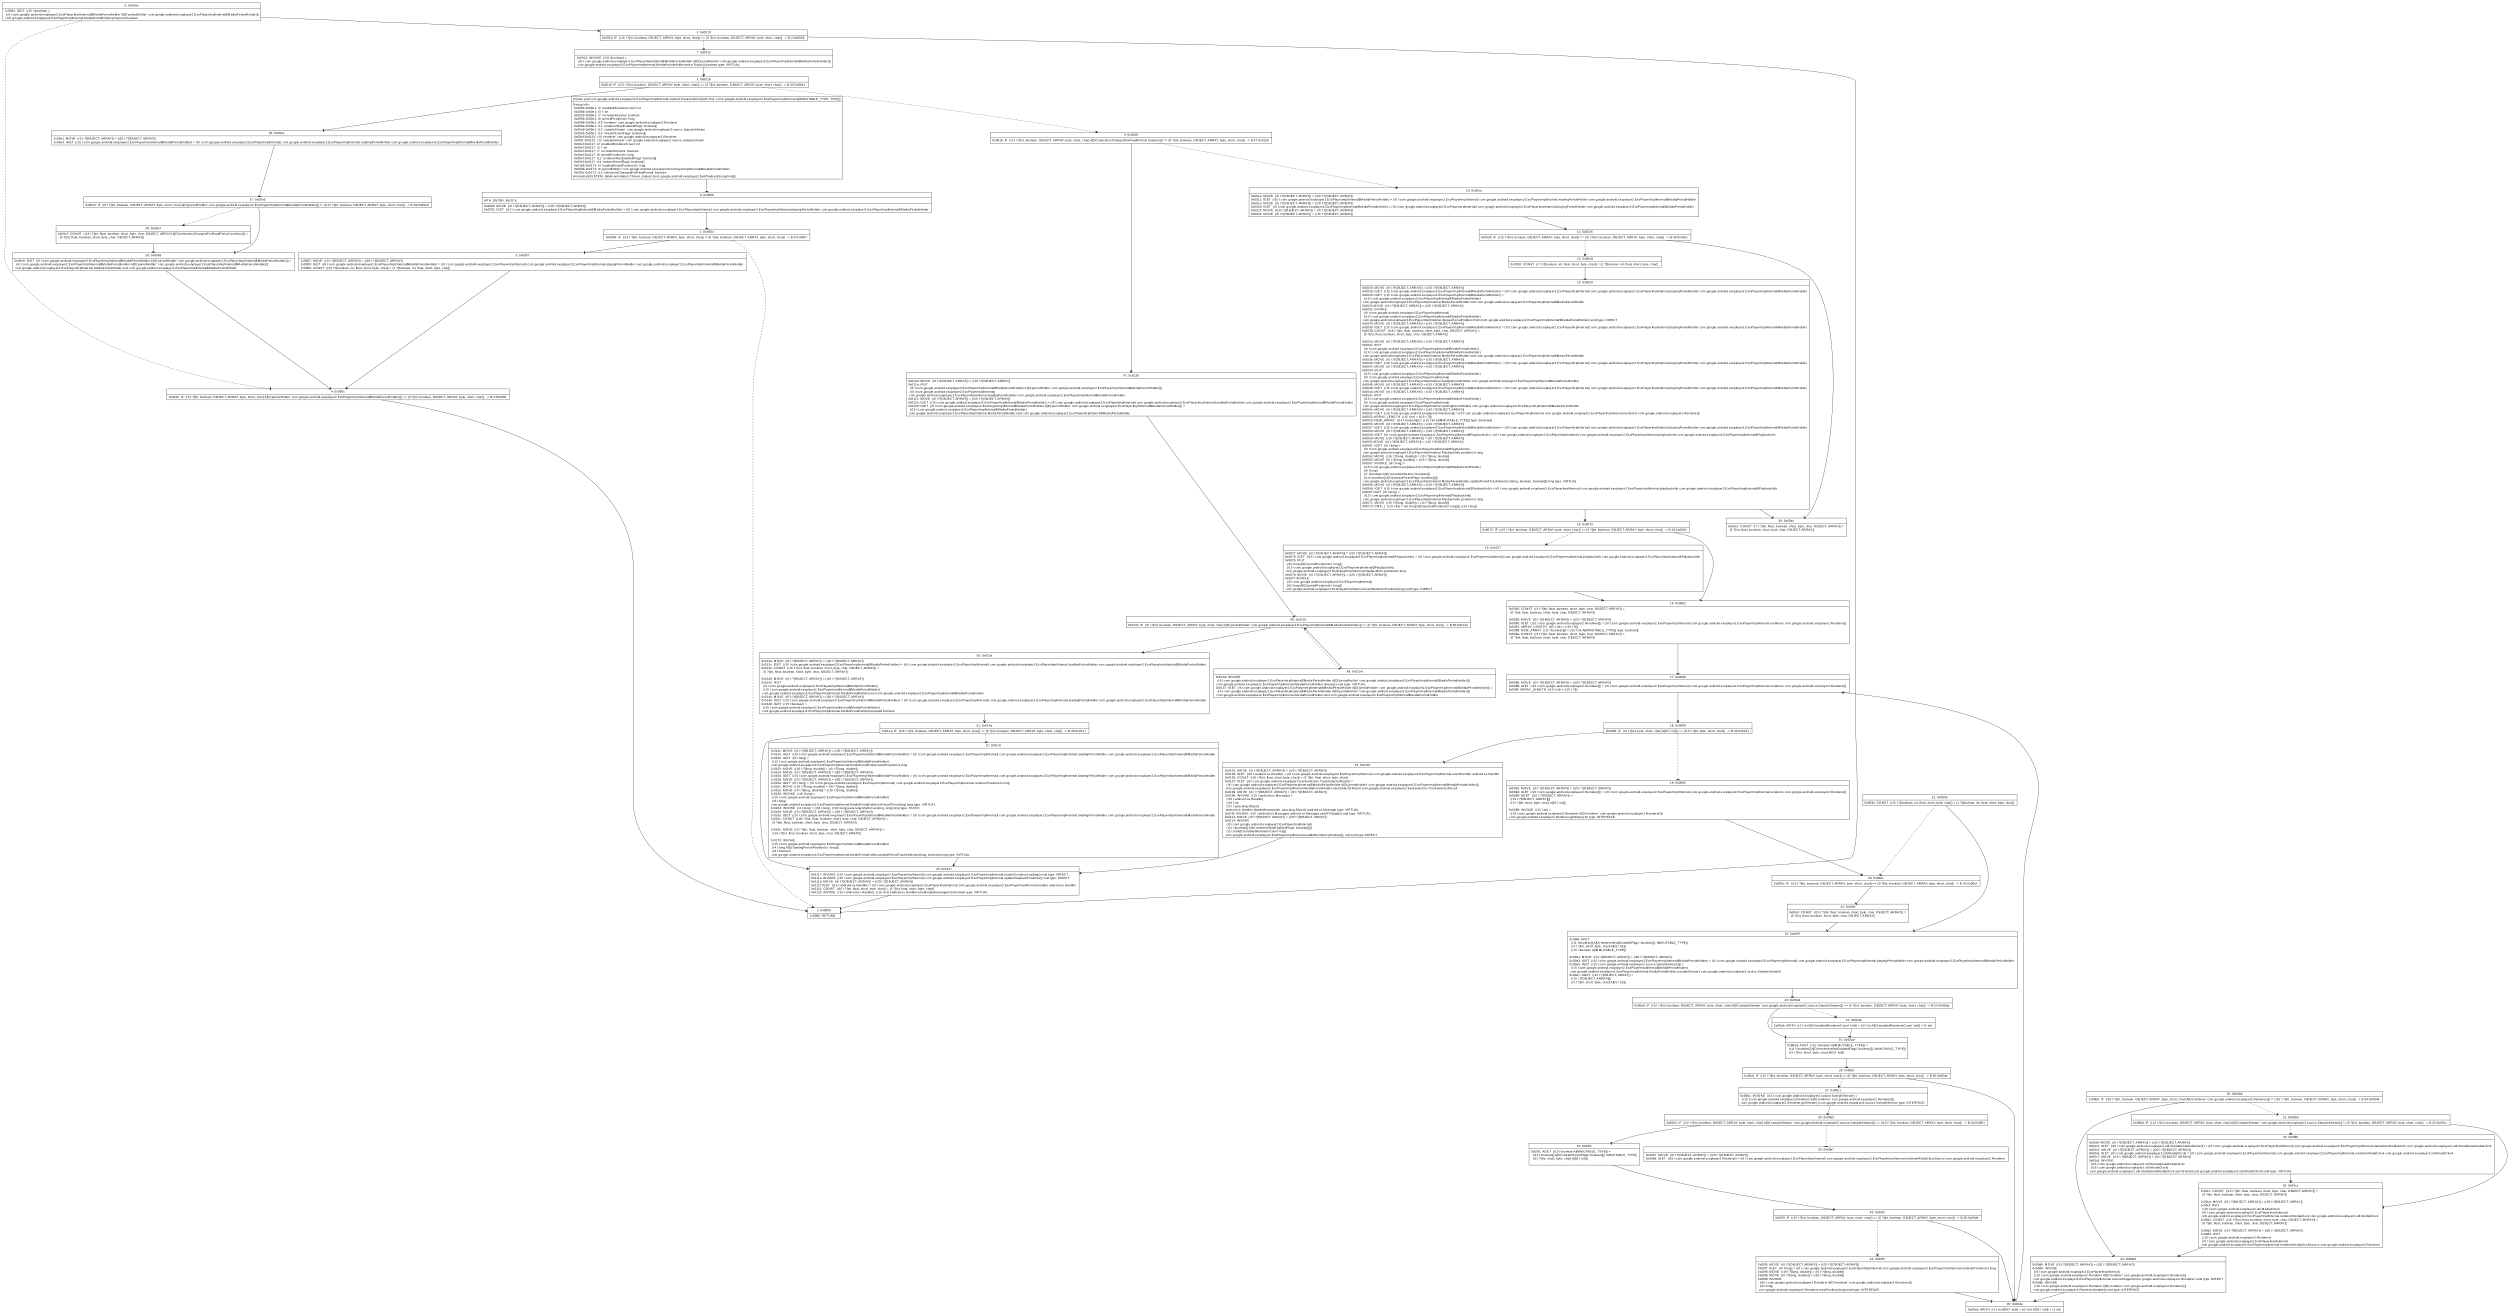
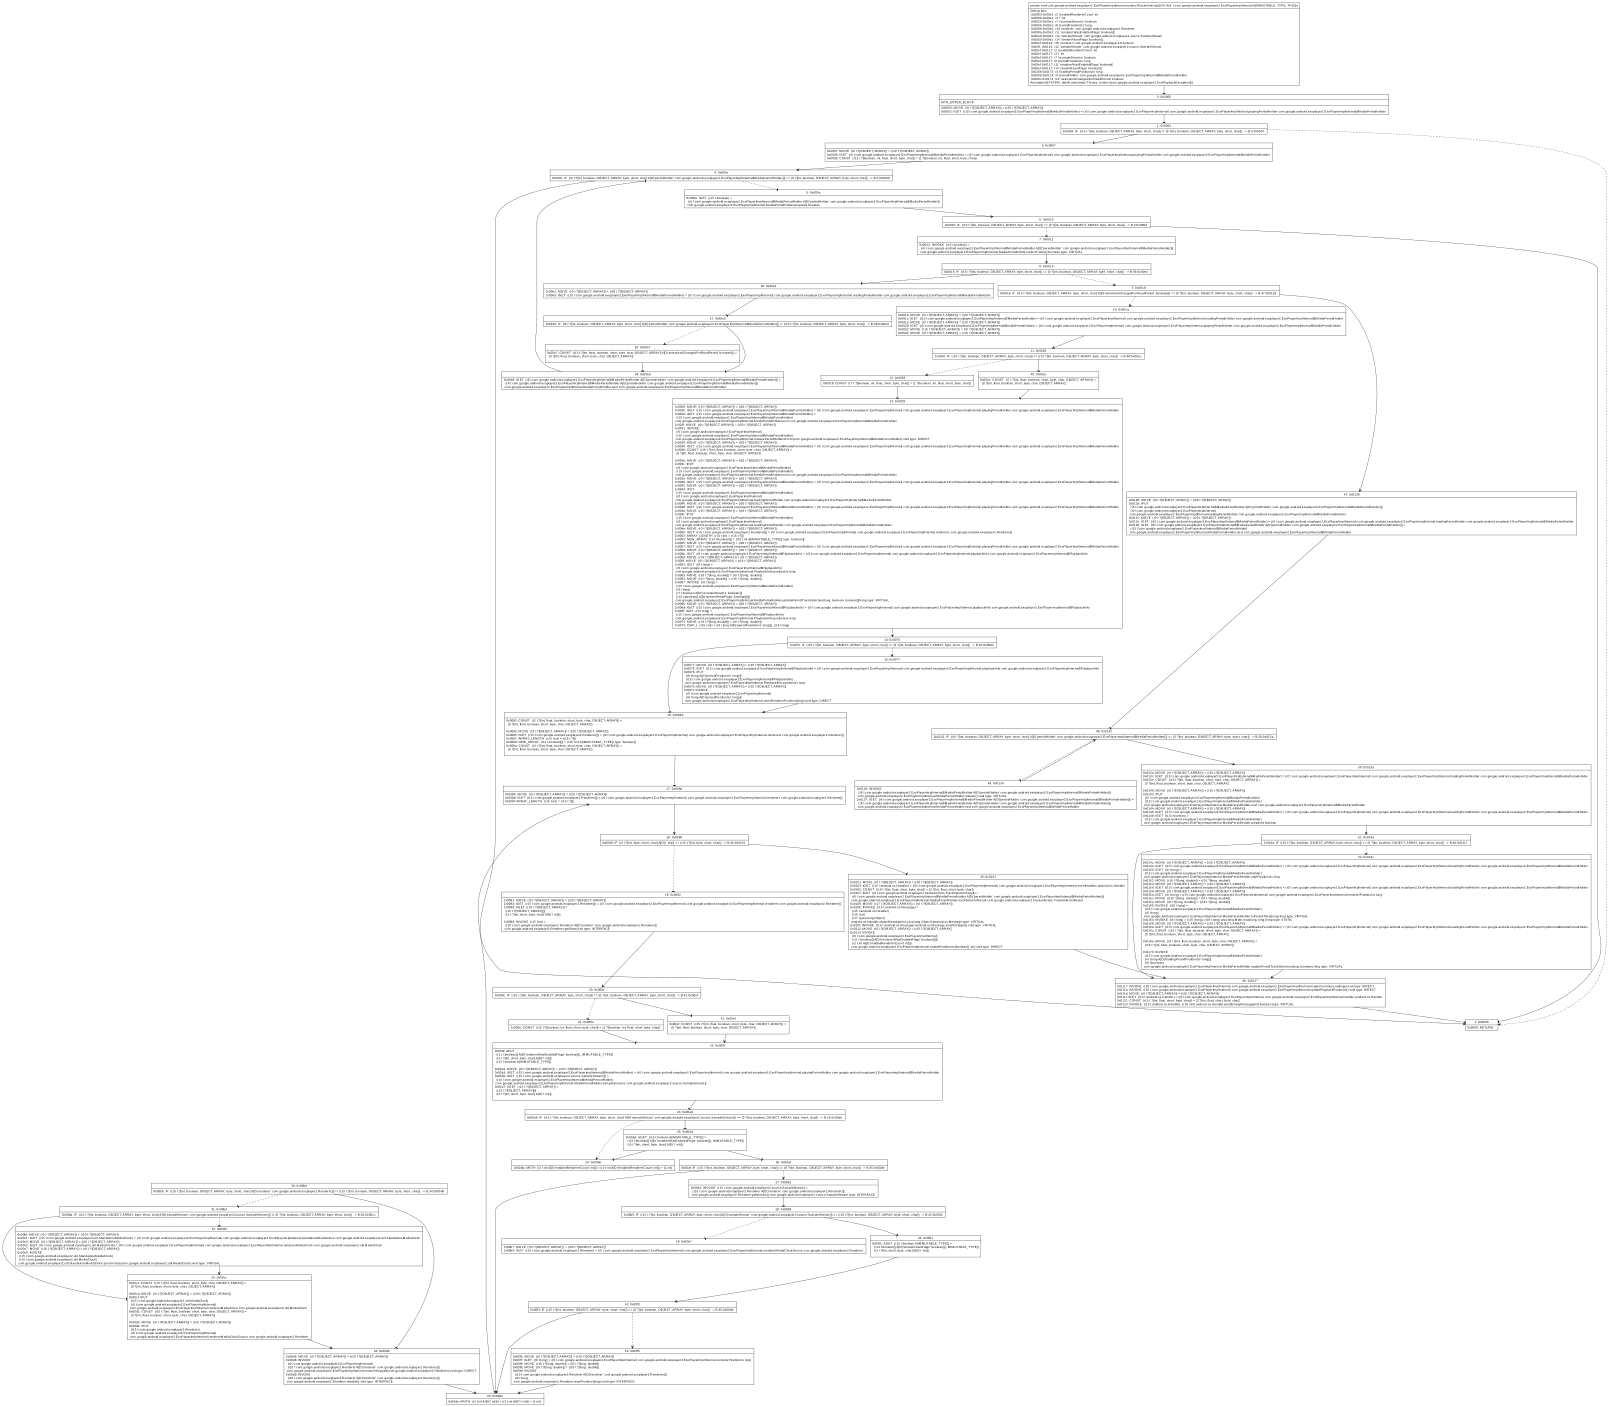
(7, 266) -> (760, 185)
(1766, 513) -> (1025, 394)
(1908, 840) -> (592, 1008)
(1833, 926) -> (725, 1037)
(1851, 1032) -> (630, 1155)
(1973, 1297) -> (538, 1389)
